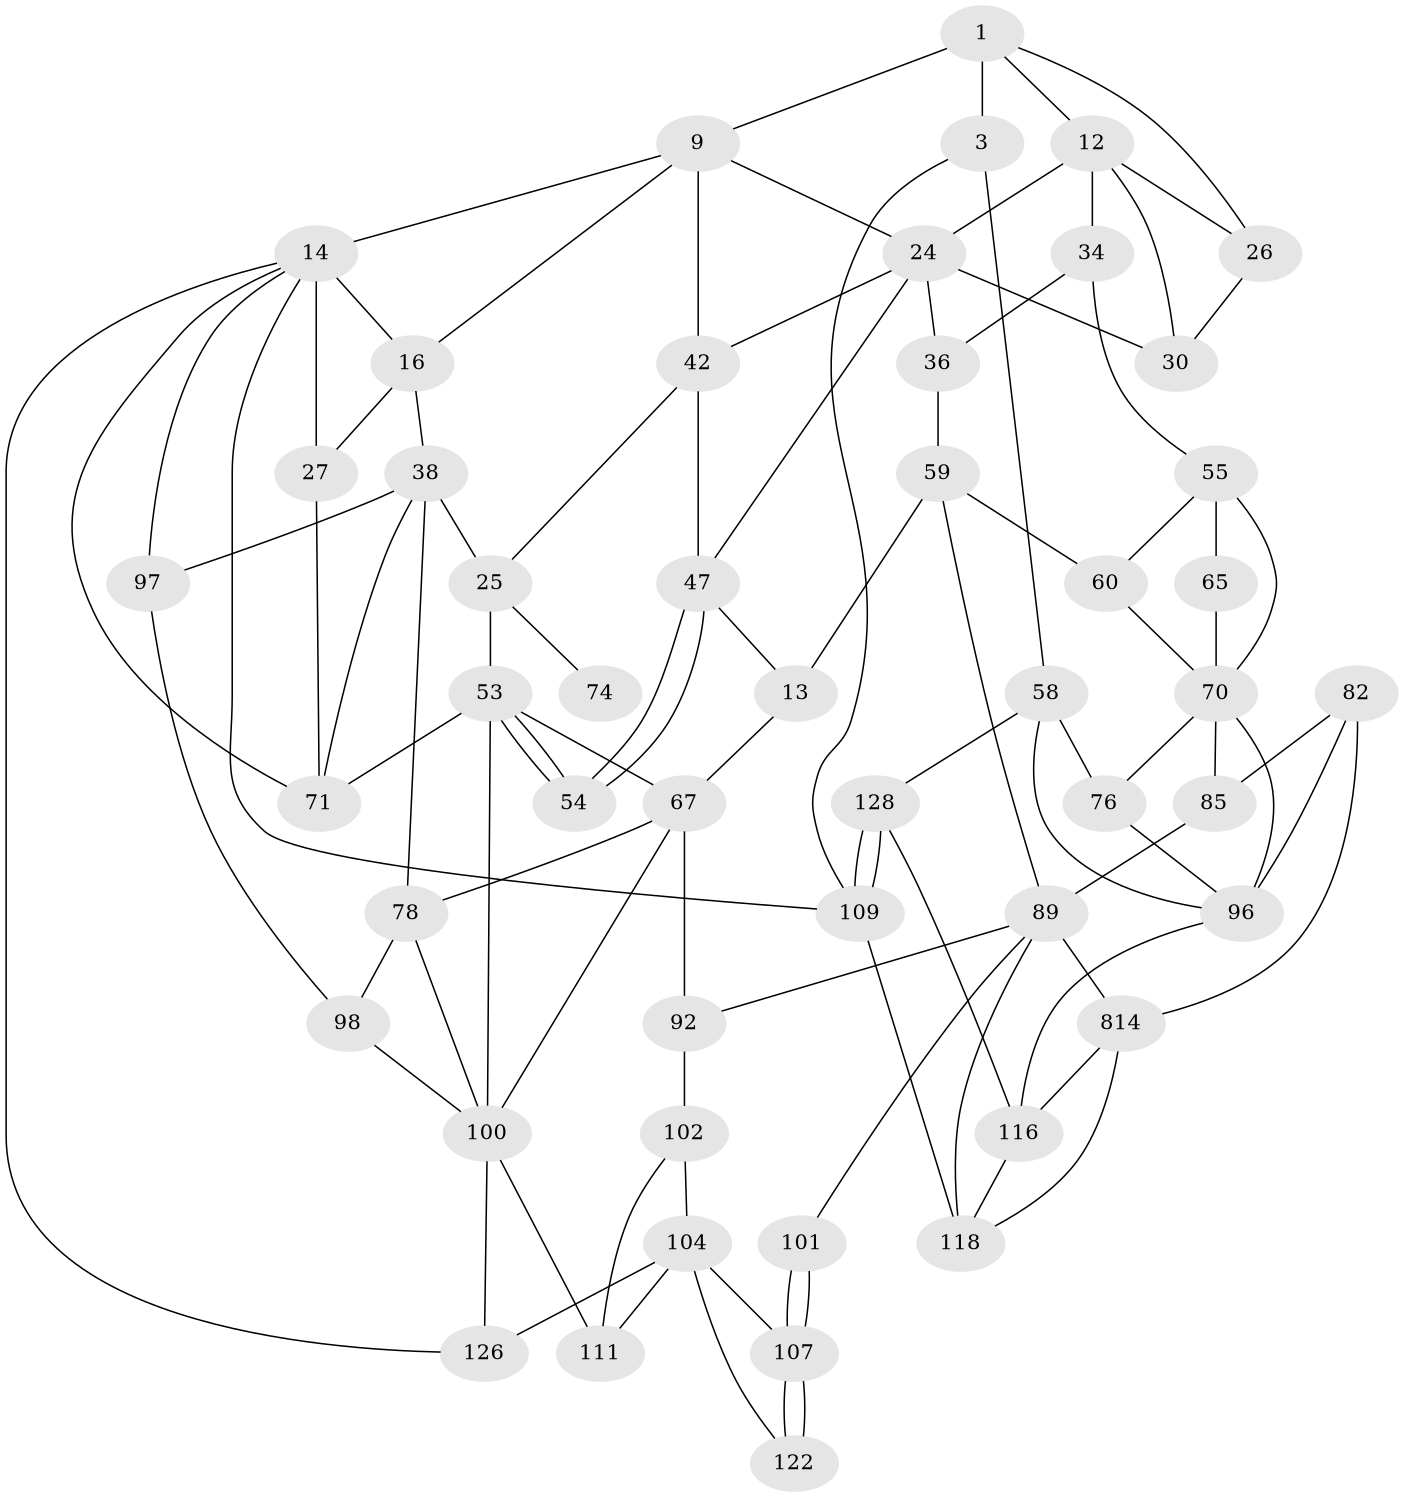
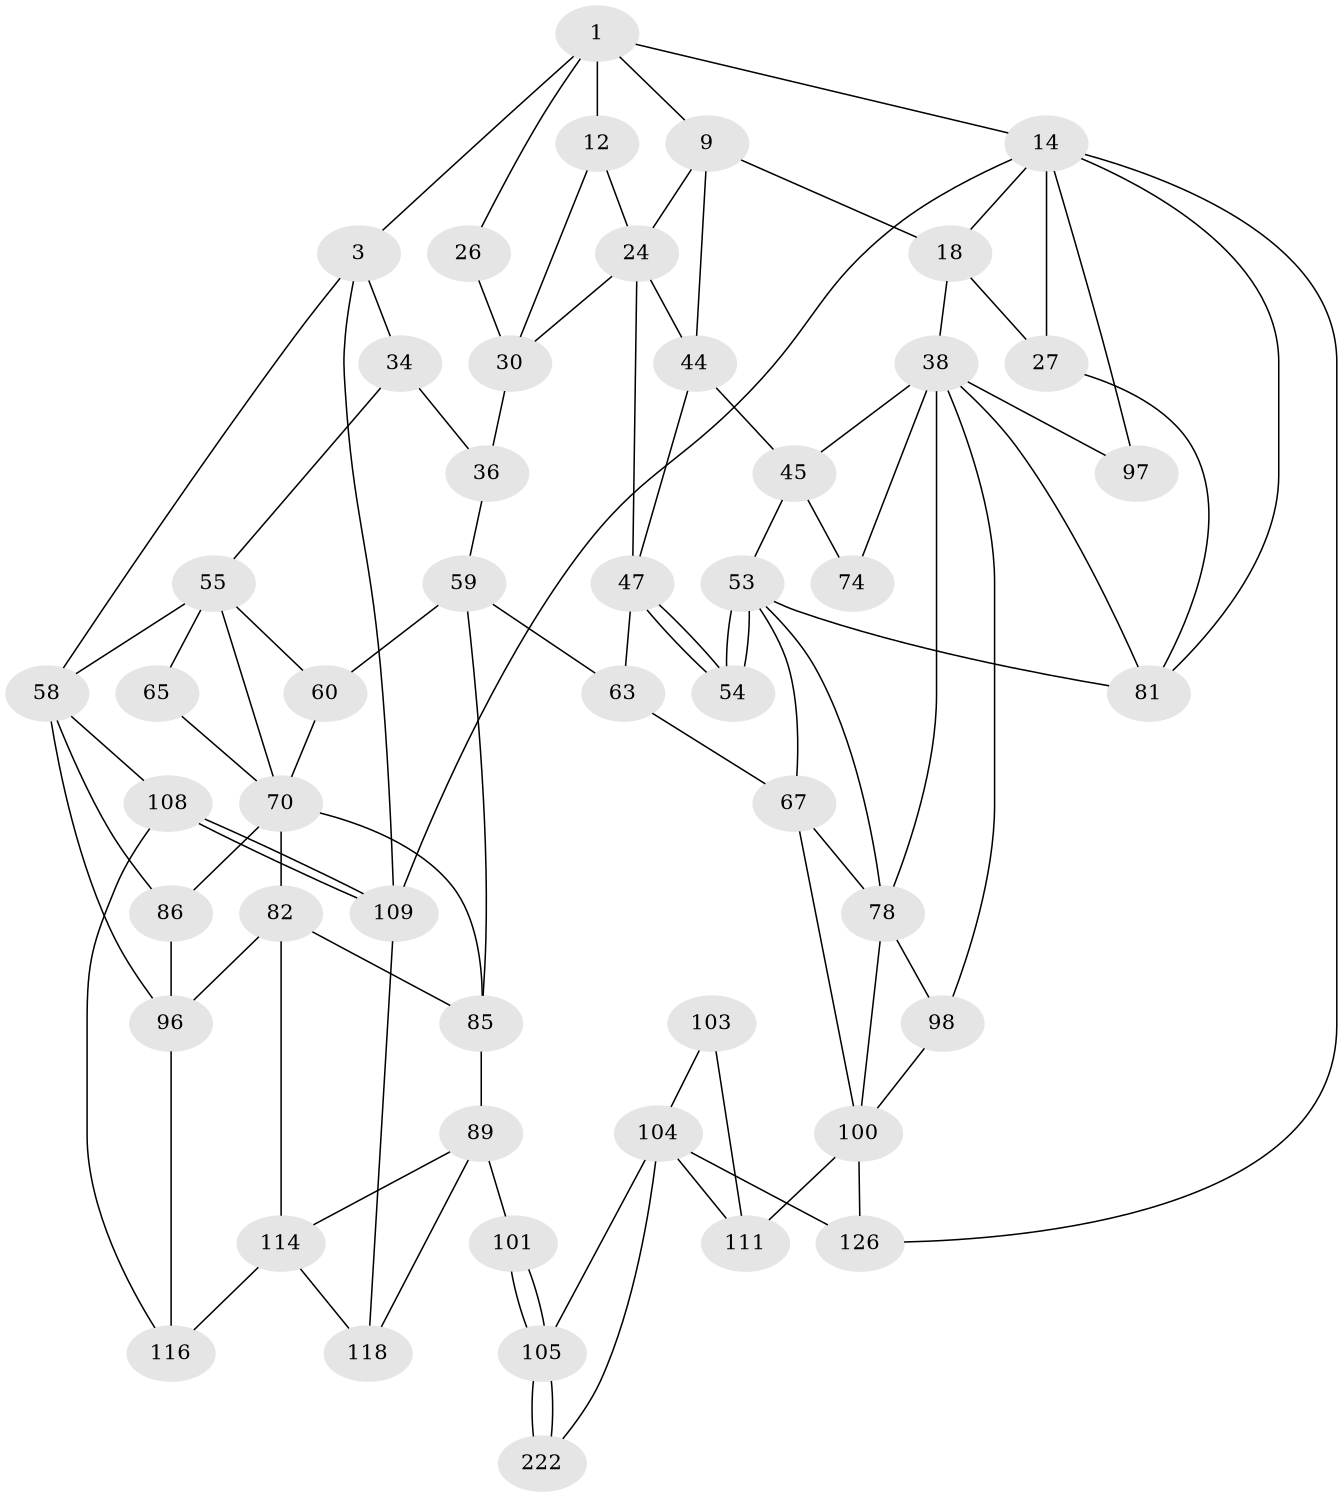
(507, 199) -> (822, 89)
(1092, 199) -> (380, 308)
(1177, 199) -> none
(931, 308) -> (499, 418)
(412, 364) -> (950, 254)
(698, 364) -> (695, 364)
none -> (895, 473)
(490, 584) -> (794, 474)
none -> (130, 639)
(796, 694) -> (623, 694)
(985, 695) -> (484, 803)
(1273, 799) -> (281, 859)
(319, 804) -> (1149, 694)
(875, 804) -> (168, 804)
(1105, 804) -> (171, 914)
(206, 820) -> (995, 693)
(489, 913) -> (845, 736)
(684, 1024) -> none
(1121, 1024) -> (281, 1244)
(684, 1134) -> (712, 1024)
(990, 1189) -> none
(794, 1354) -> (542, 1354)
(794, 1464) -> (542, 1464)
